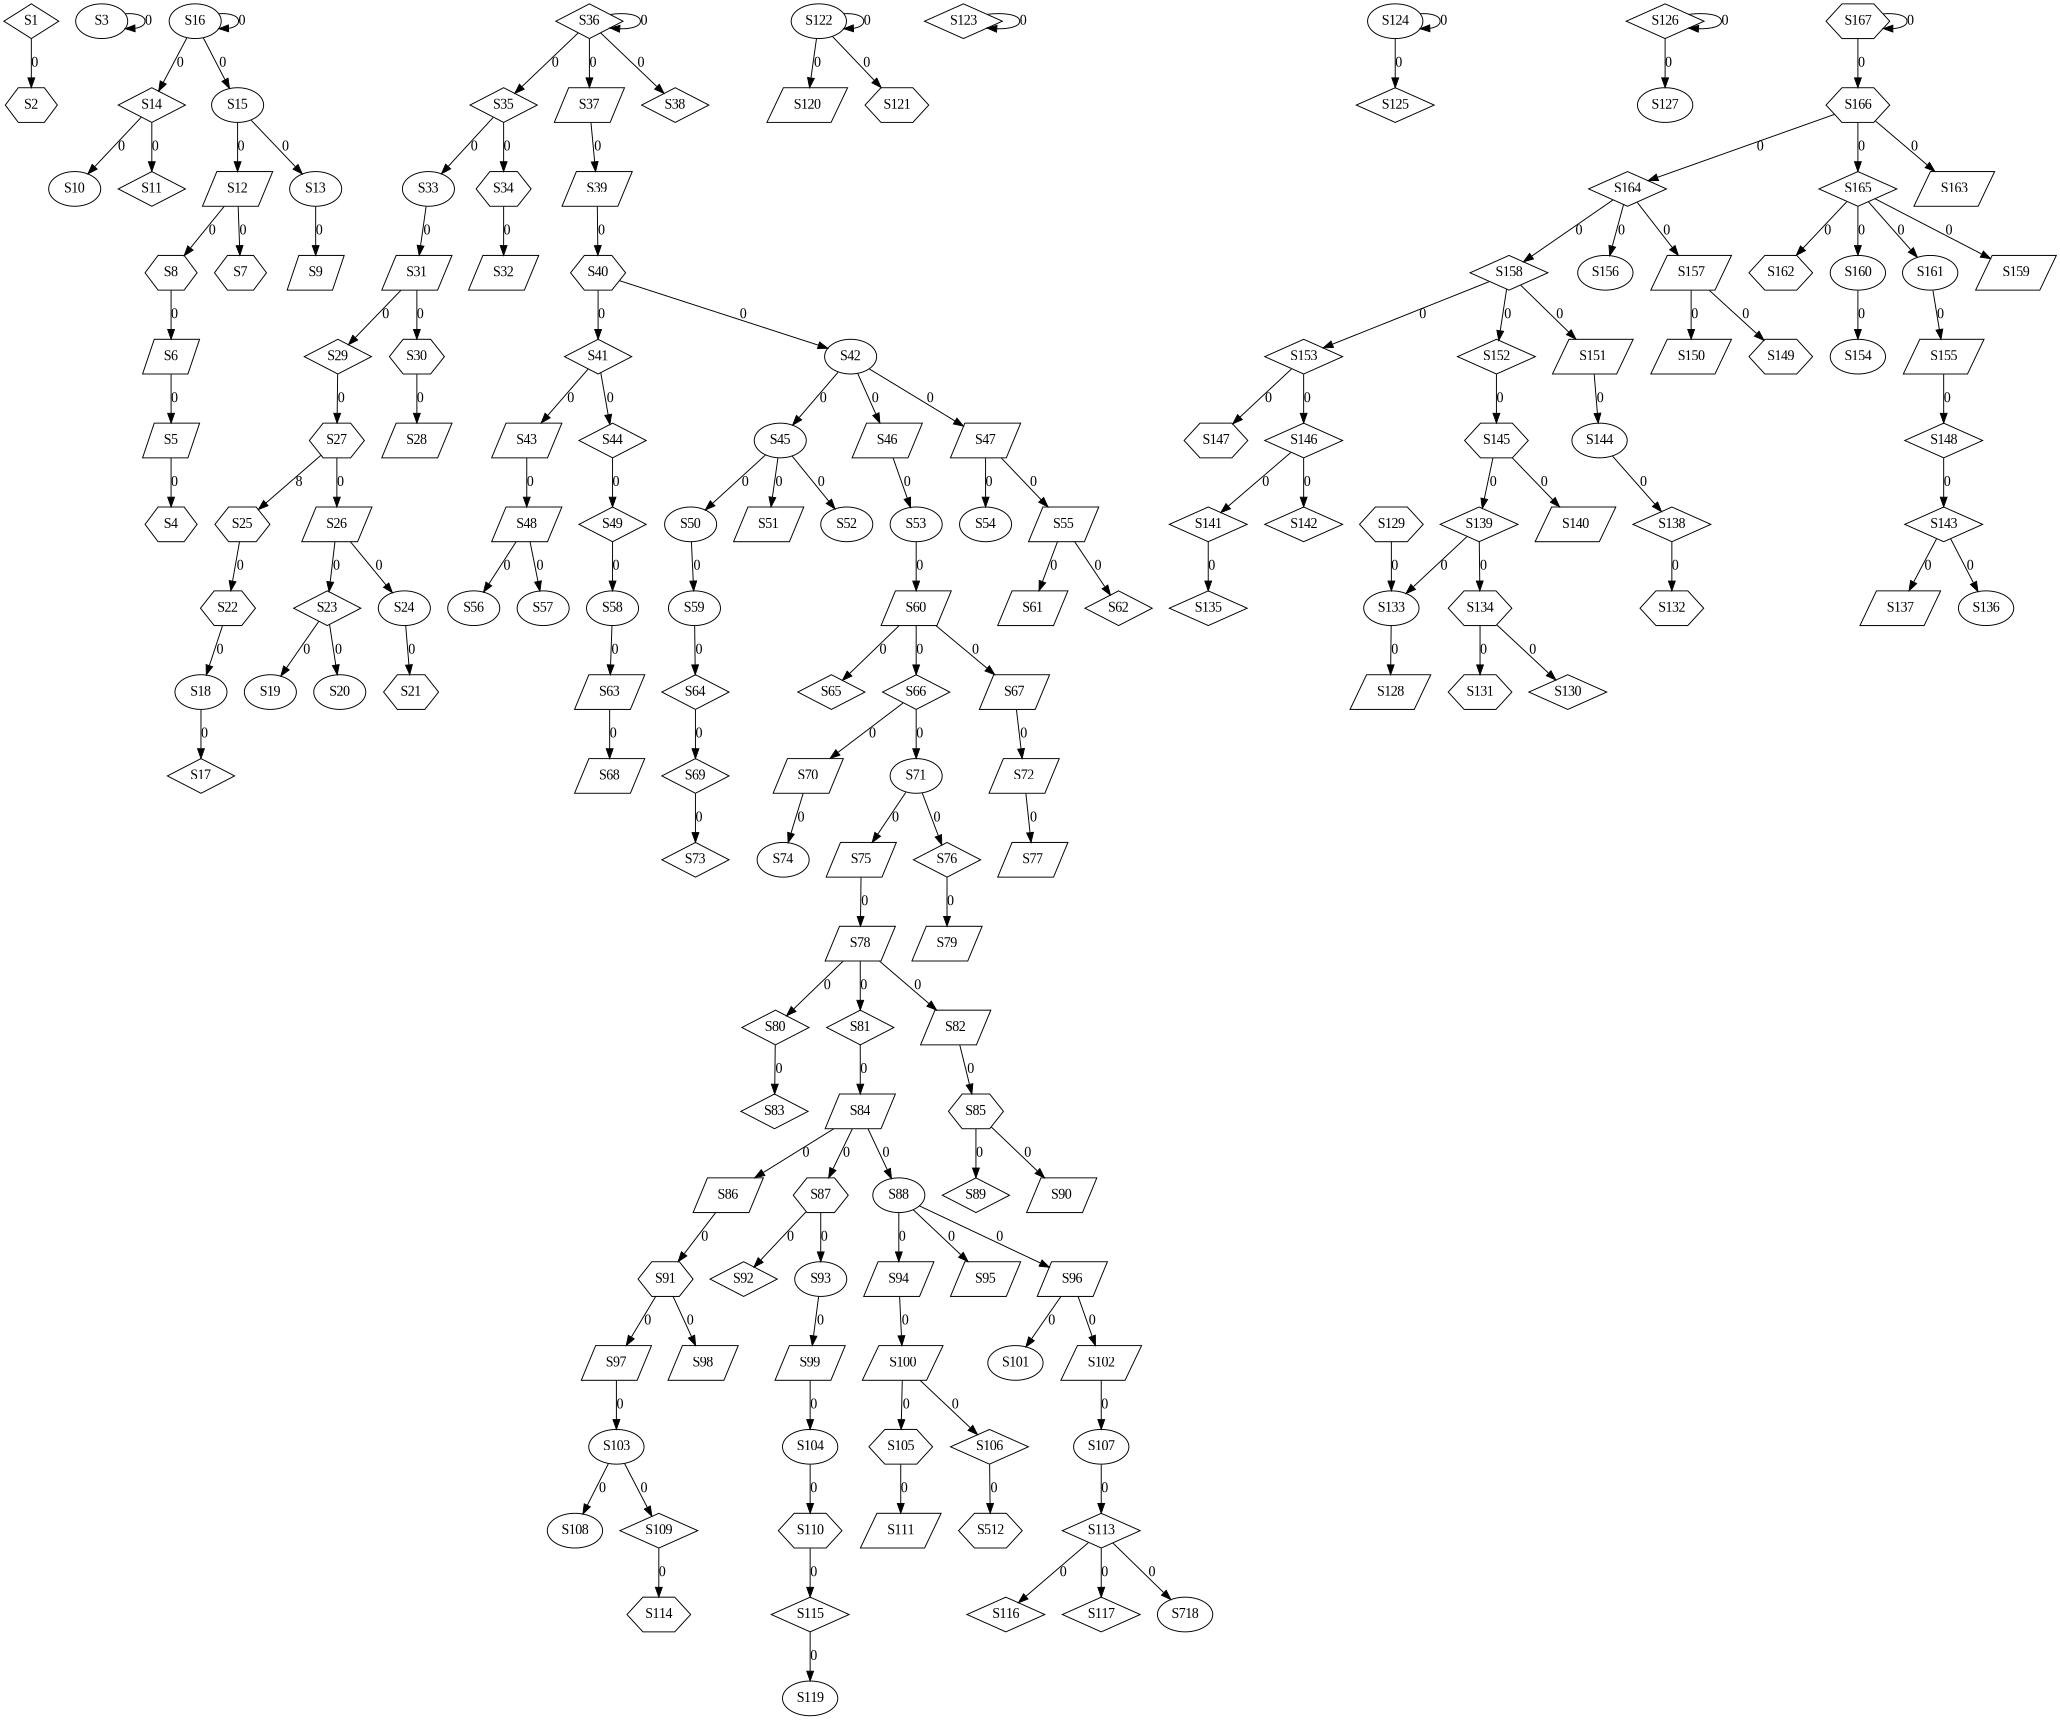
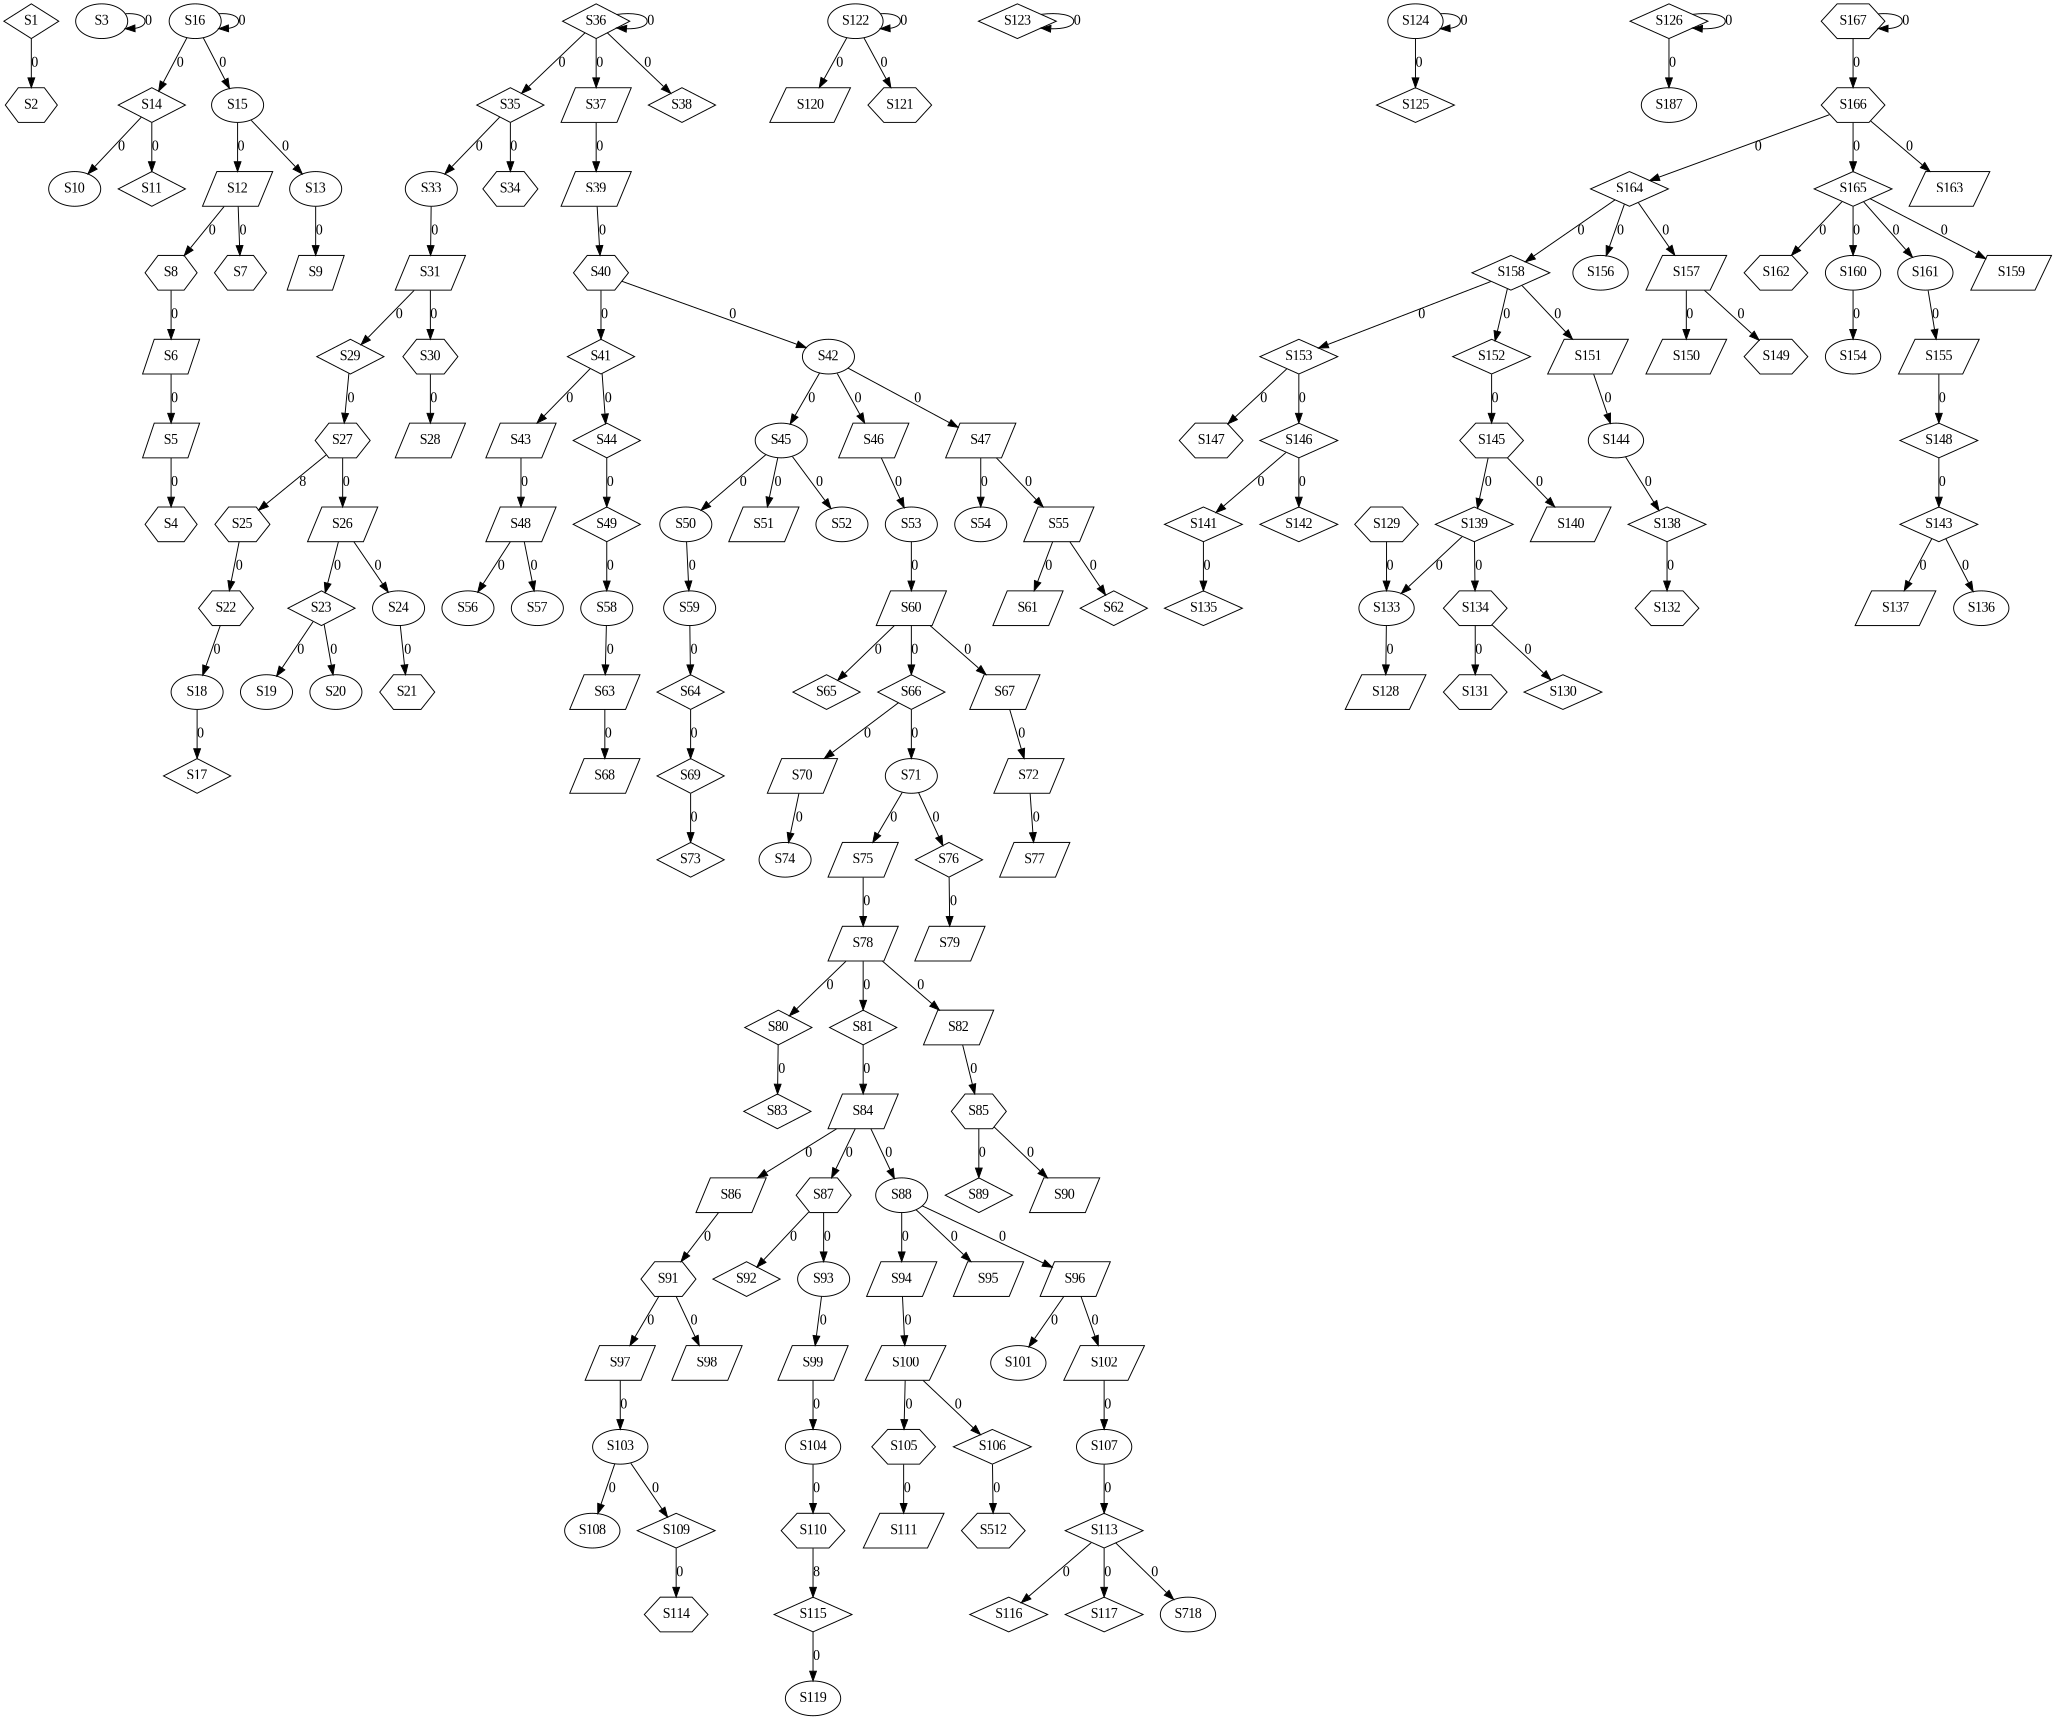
(1665, 105) -> (1669, 105)
(504, 273) -> none
(814, 1573) -> (816, 1573)
